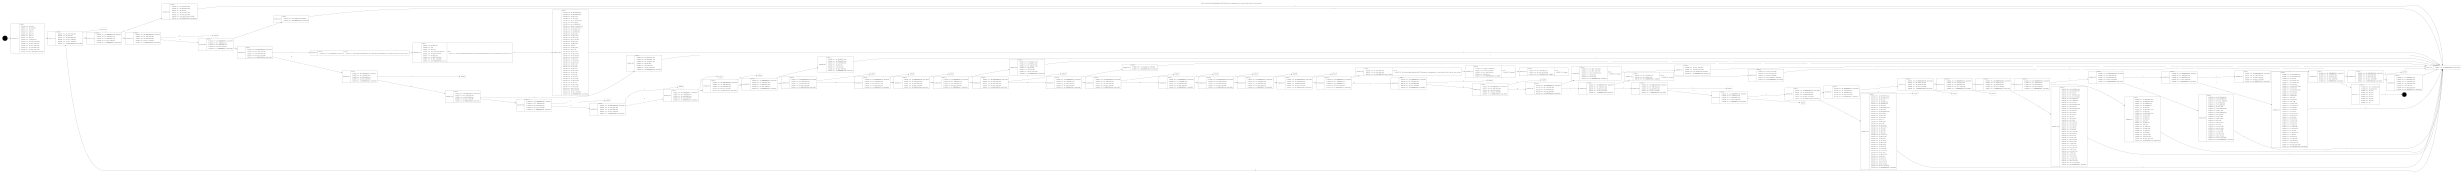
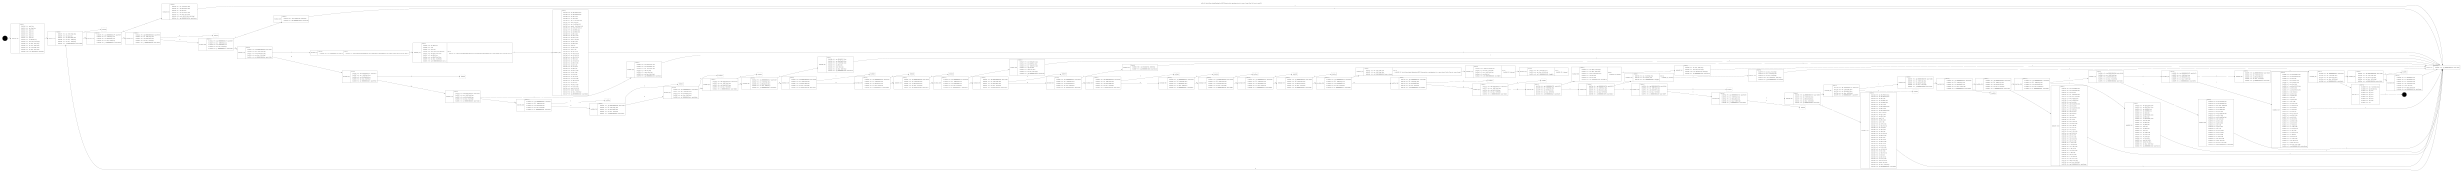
(1954, 93) -> none
